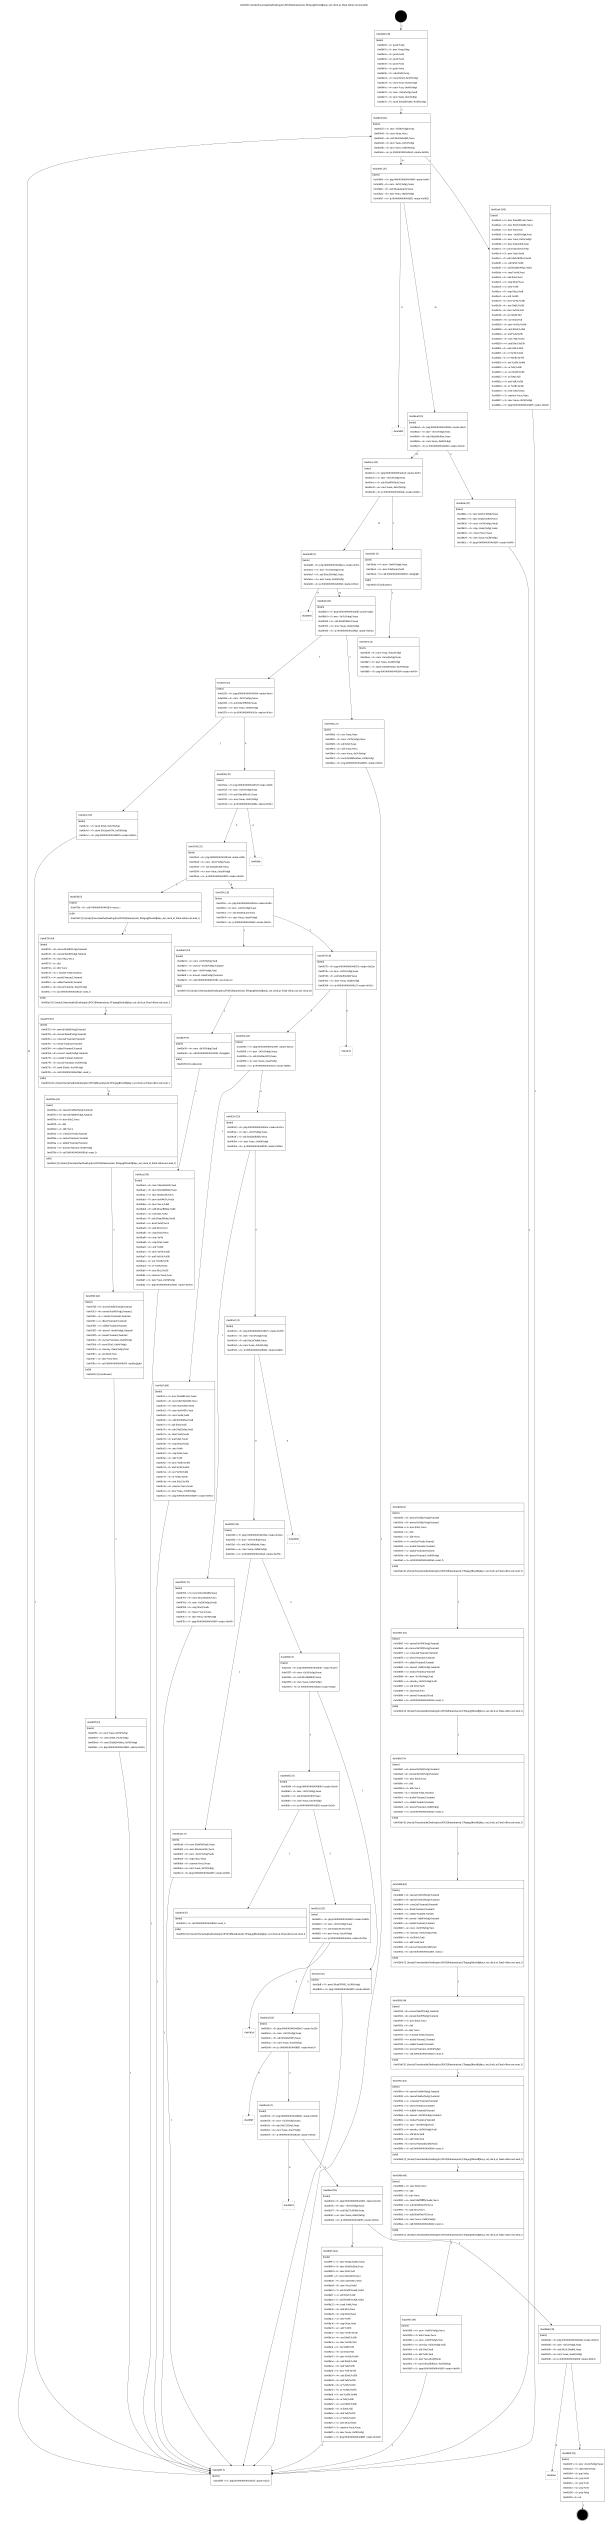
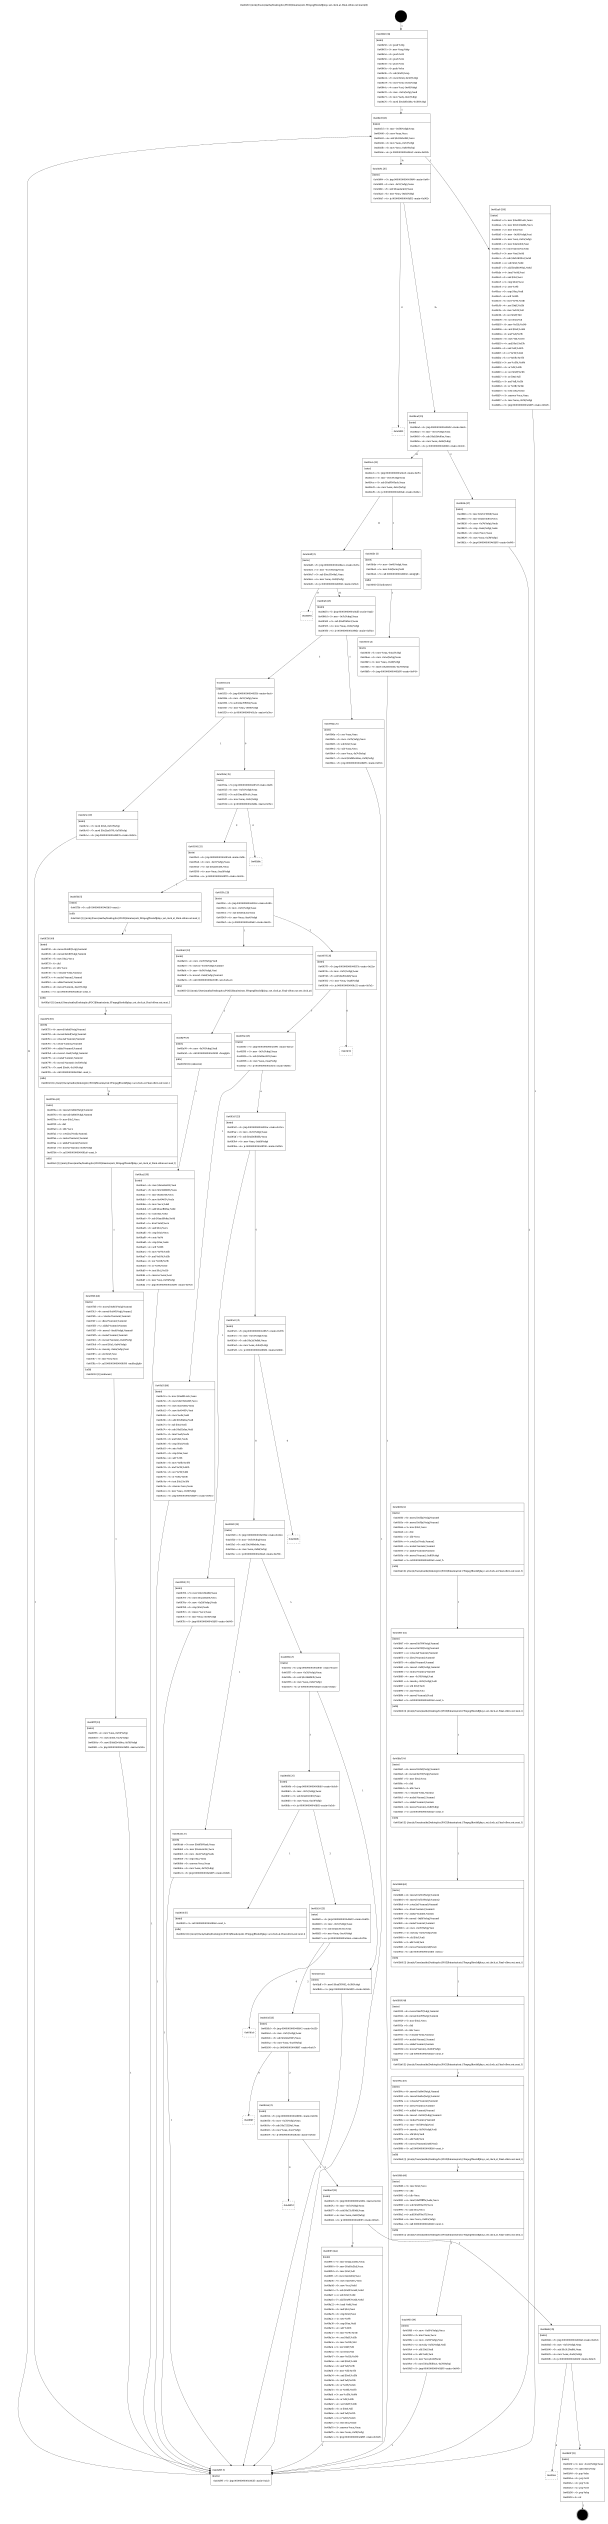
(230, 884) -> none
none -> (387, 1617)
